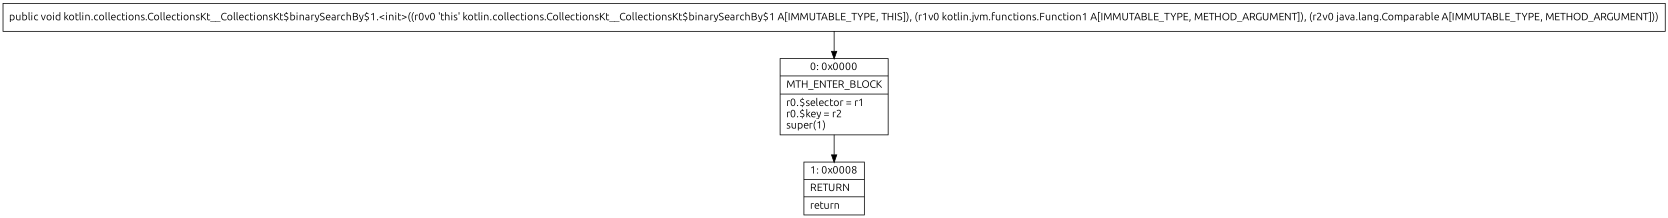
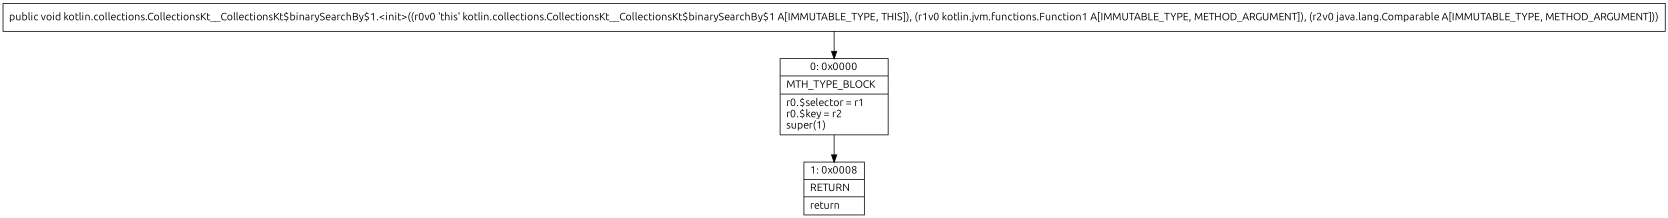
(834, 85) -> (831, 85)
